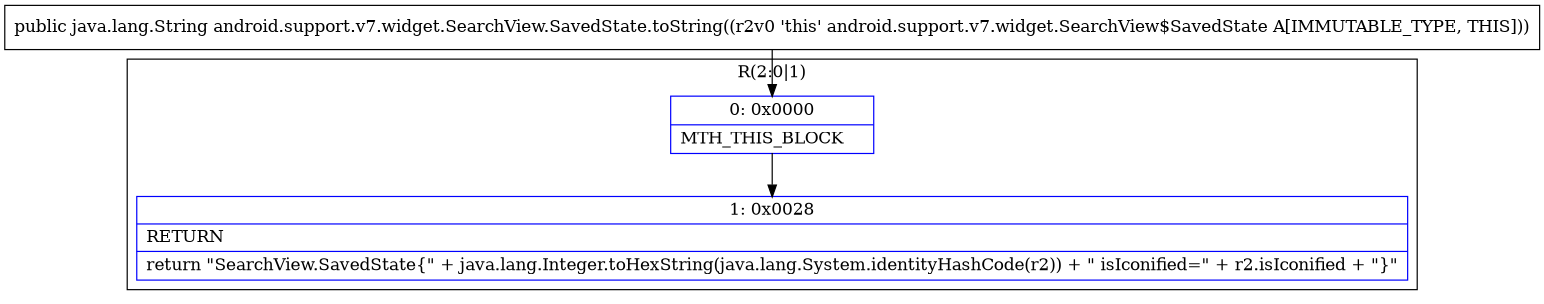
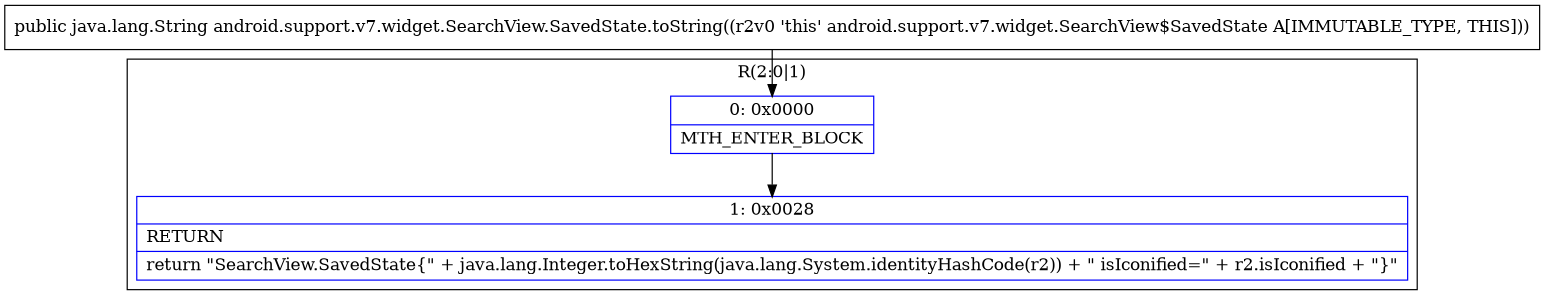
(762, 139) -> (772, 139)
